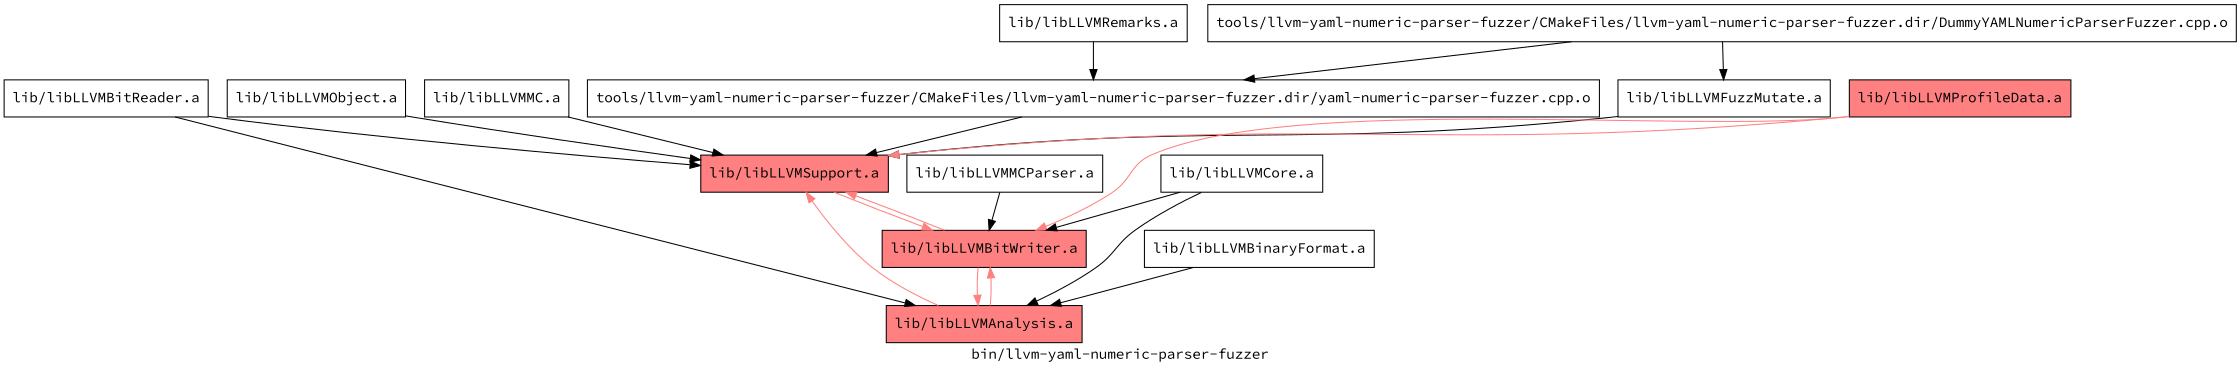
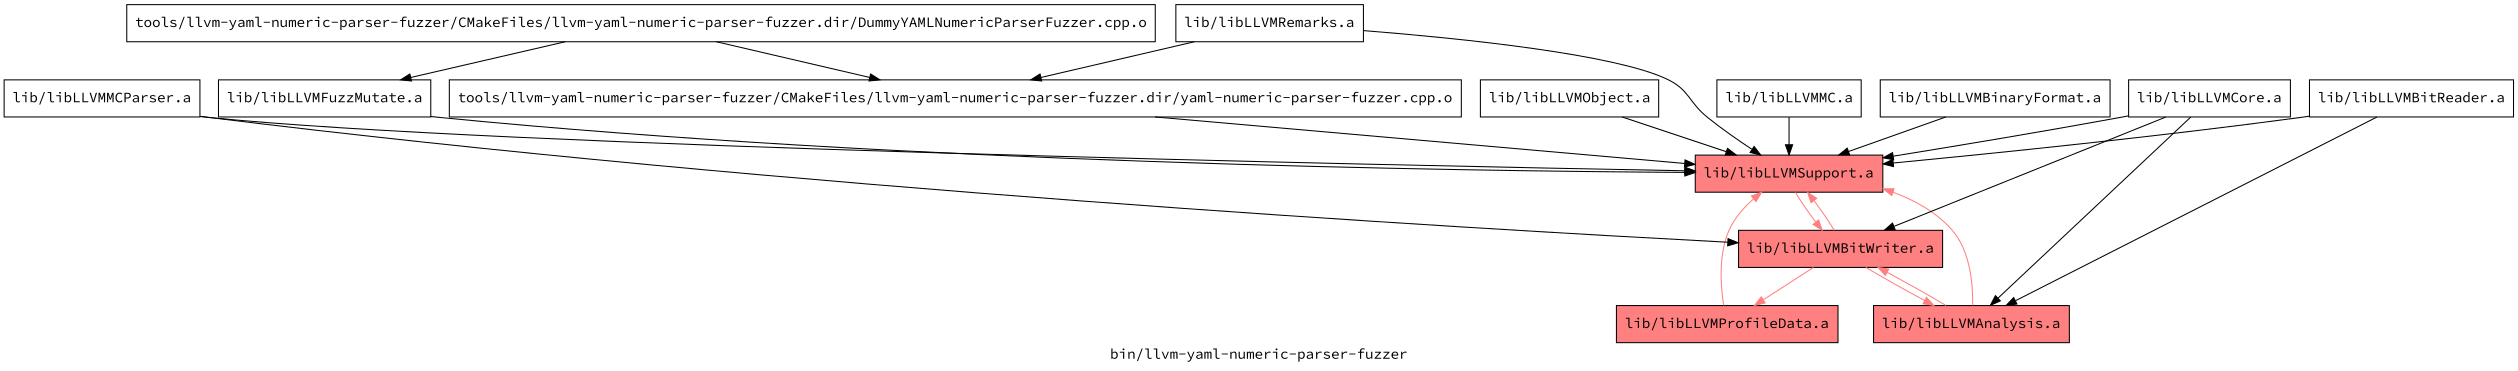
none -> (1572, 55)
(1434, 120) -> (1788, 284)
none -> (2011, 137)
none -> (682, 144)
(1127, 285) -> (1897, 134)
